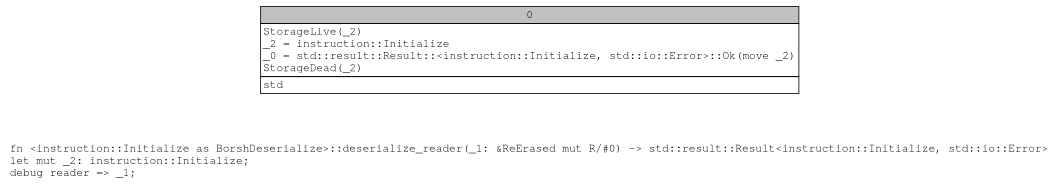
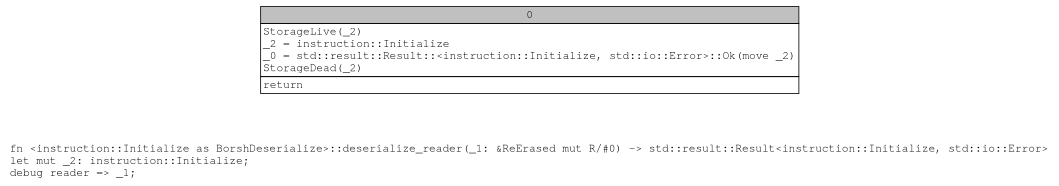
(273, 85) -> (283, 85)
